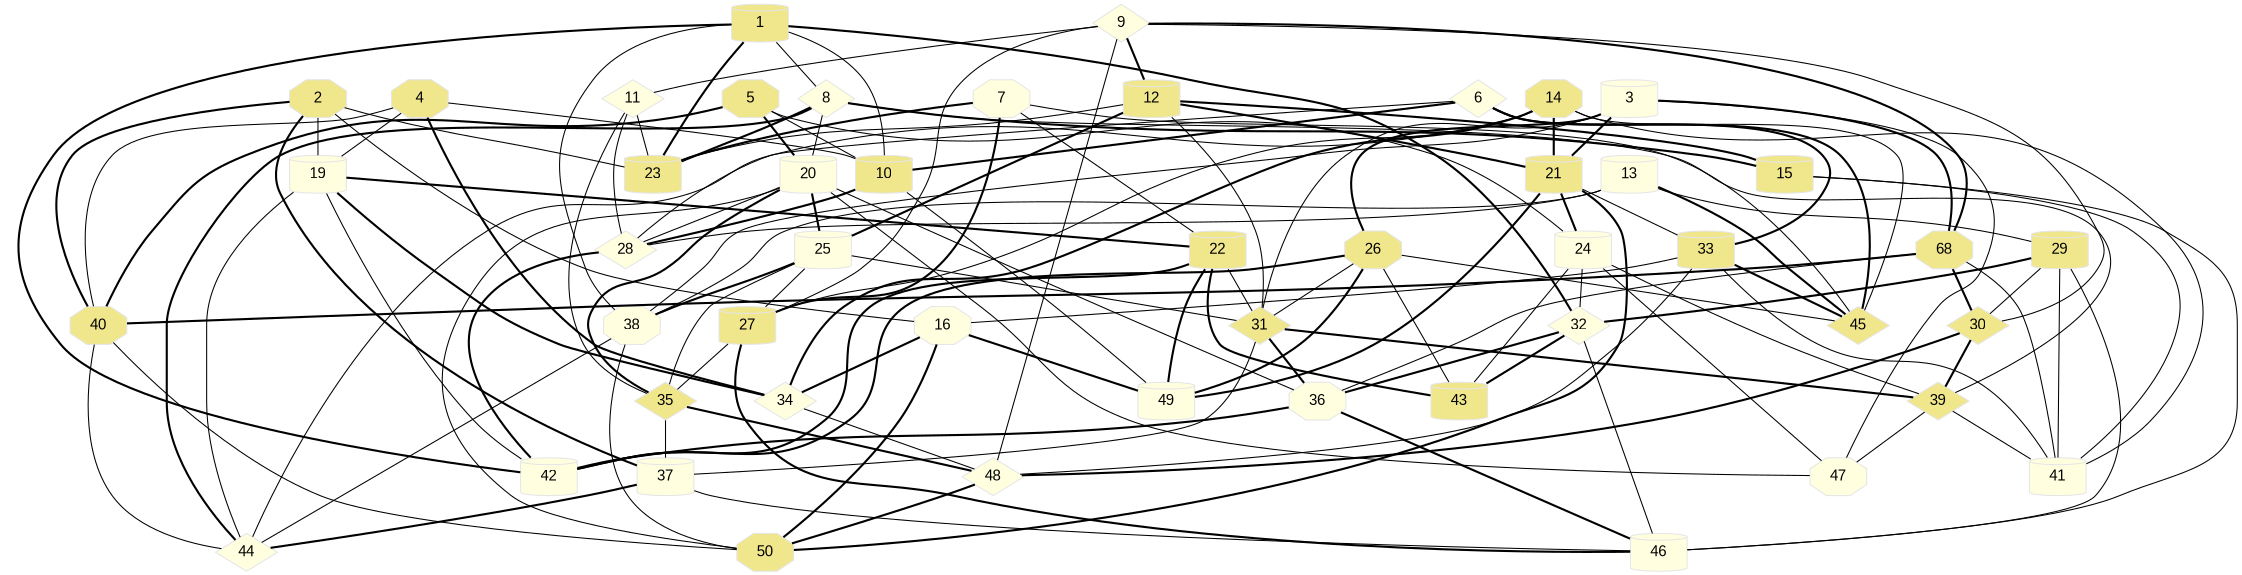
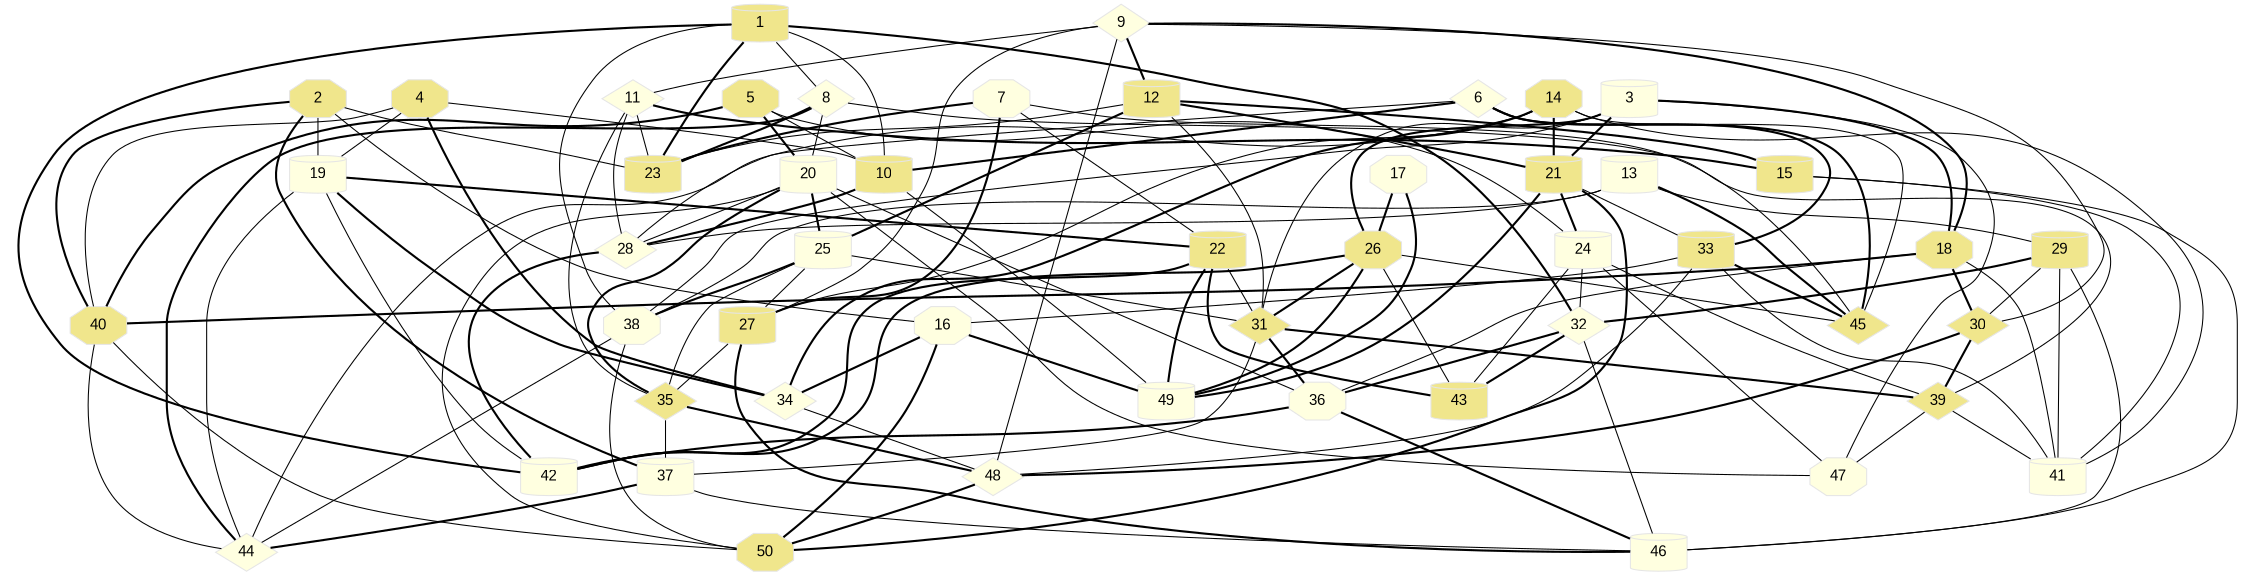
(1303, 131) -> (1204, 142)
none -> (1398, 174)
(1944, 250) -> (1944, 250)
(1326, 282) -> (1326, 282)
